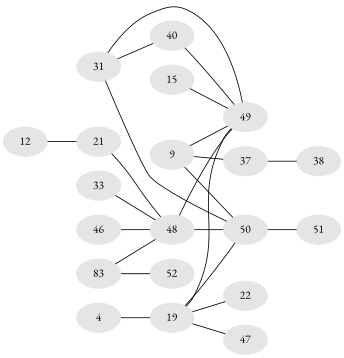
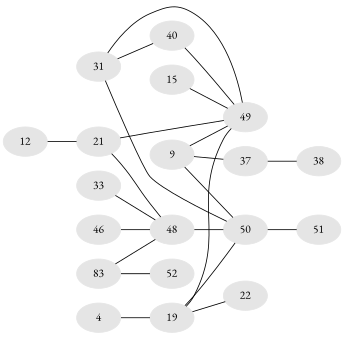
(203, 171) -> (172, 129)
(245, 340) -> none
